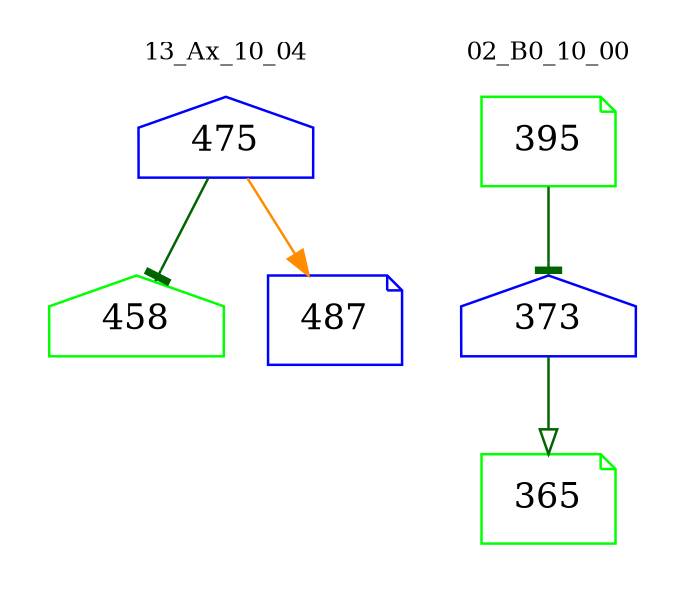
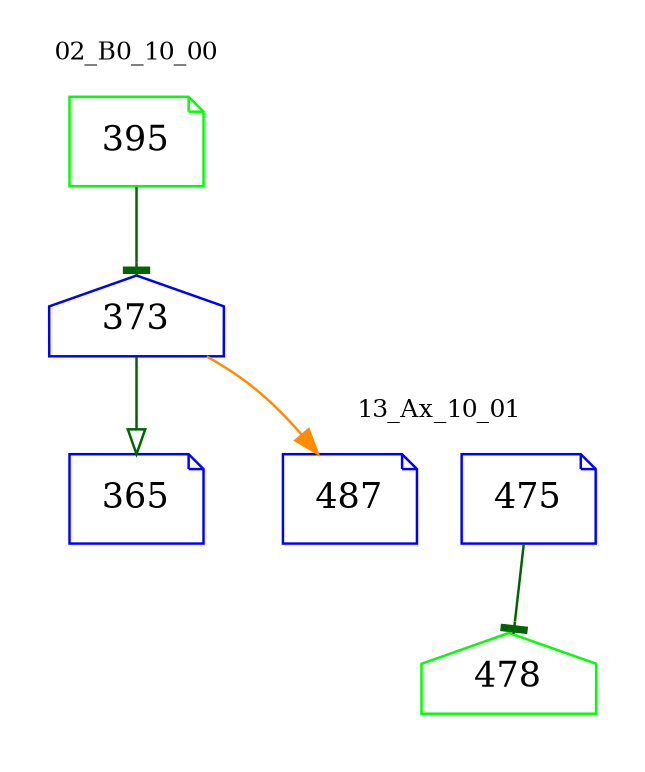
(226, 53) -> (439, 411)
(226, 141) -> (529, 499)
(271, 216) -> (279, 410)
(137, 320) -> (509, 678)
(549, 499) -> (137, 499)
